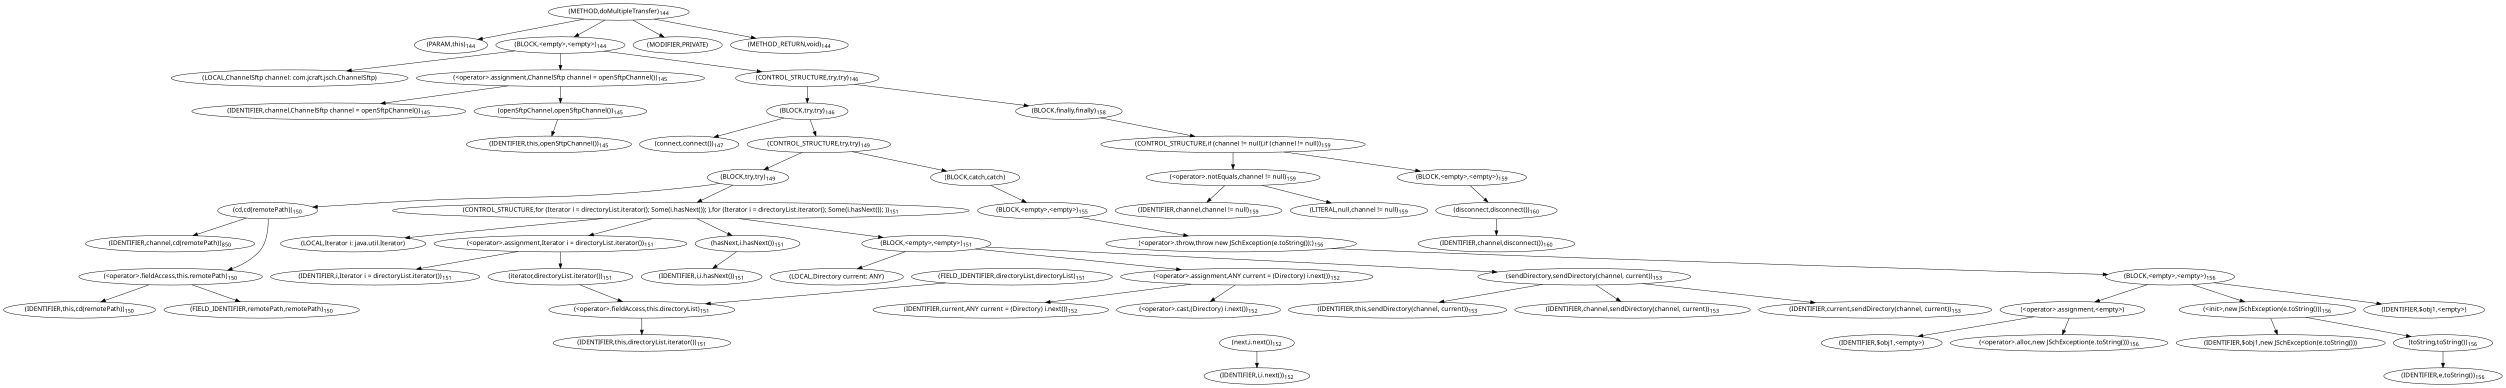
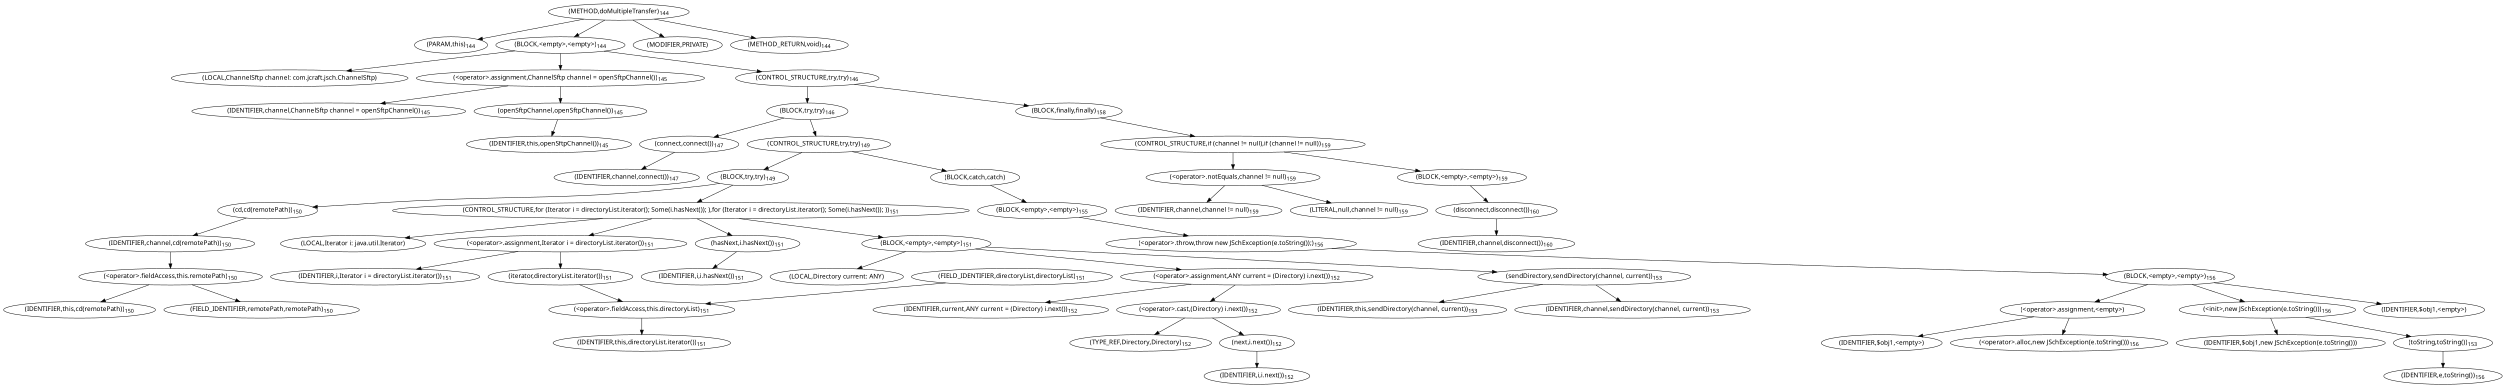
none -> (627, 177)
(227, 243) -> (227, 243)
(260, 251) -> (170, 258)
(1875, 310) -> none
none -> (1226, 325)
(2473, 342) -> (2473, 342)
none -> (1141, 343)
